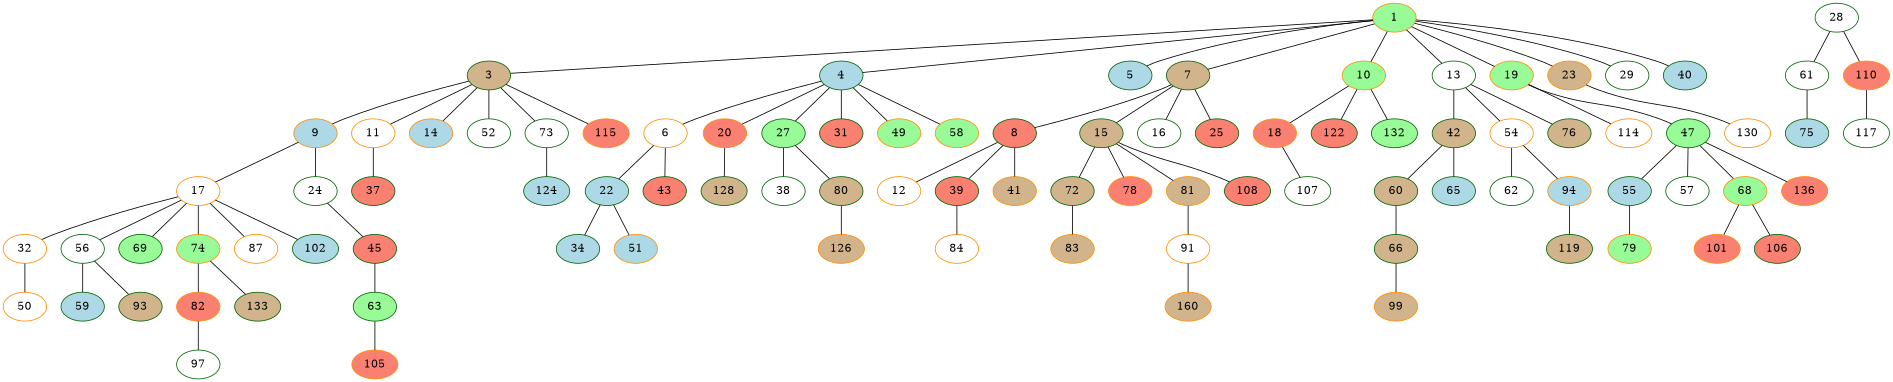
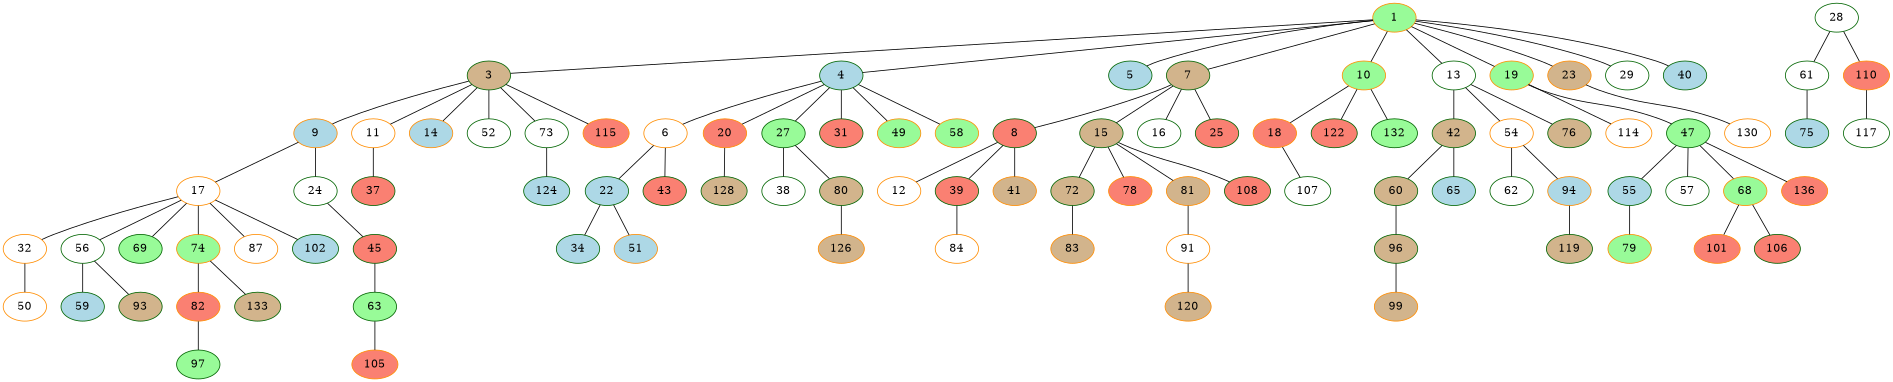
(1396, 249) -> (1396, 249)
(1188, 307) -> (1188, 307)
(198, 364) -> (198, 364)
